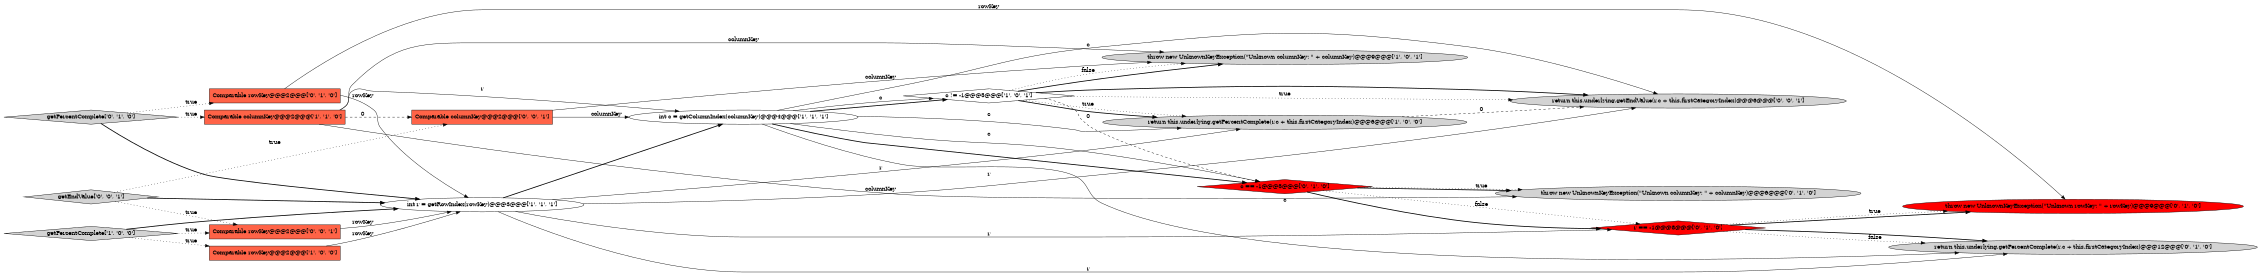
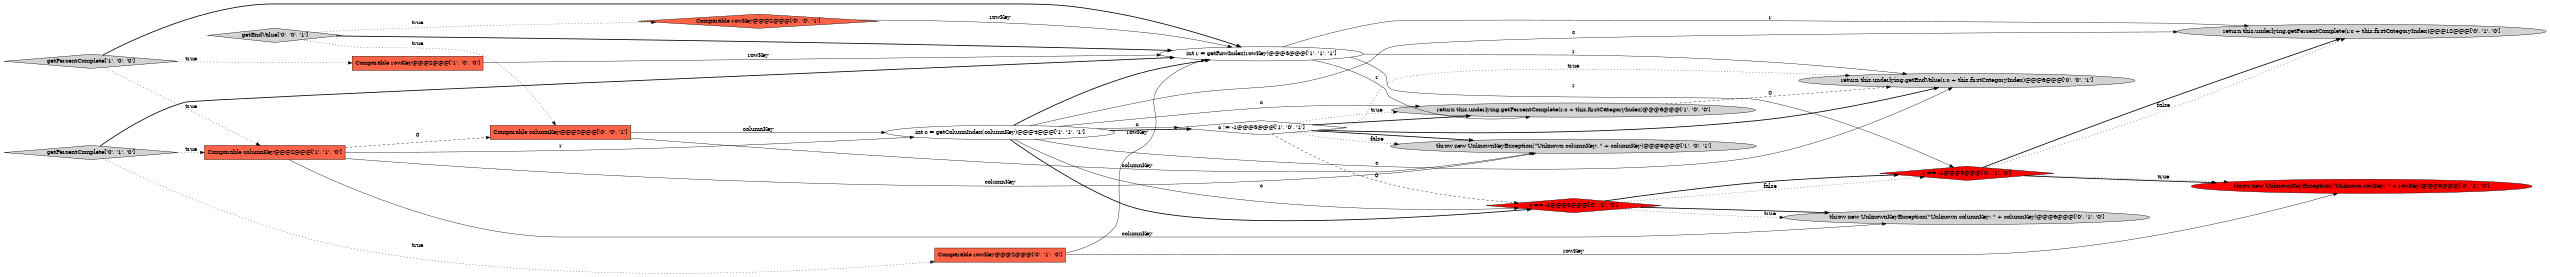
(611, 162) -> (1107, 84)
(275, 232) -> (758, 21)
(190, 233) -> (184, 107)
